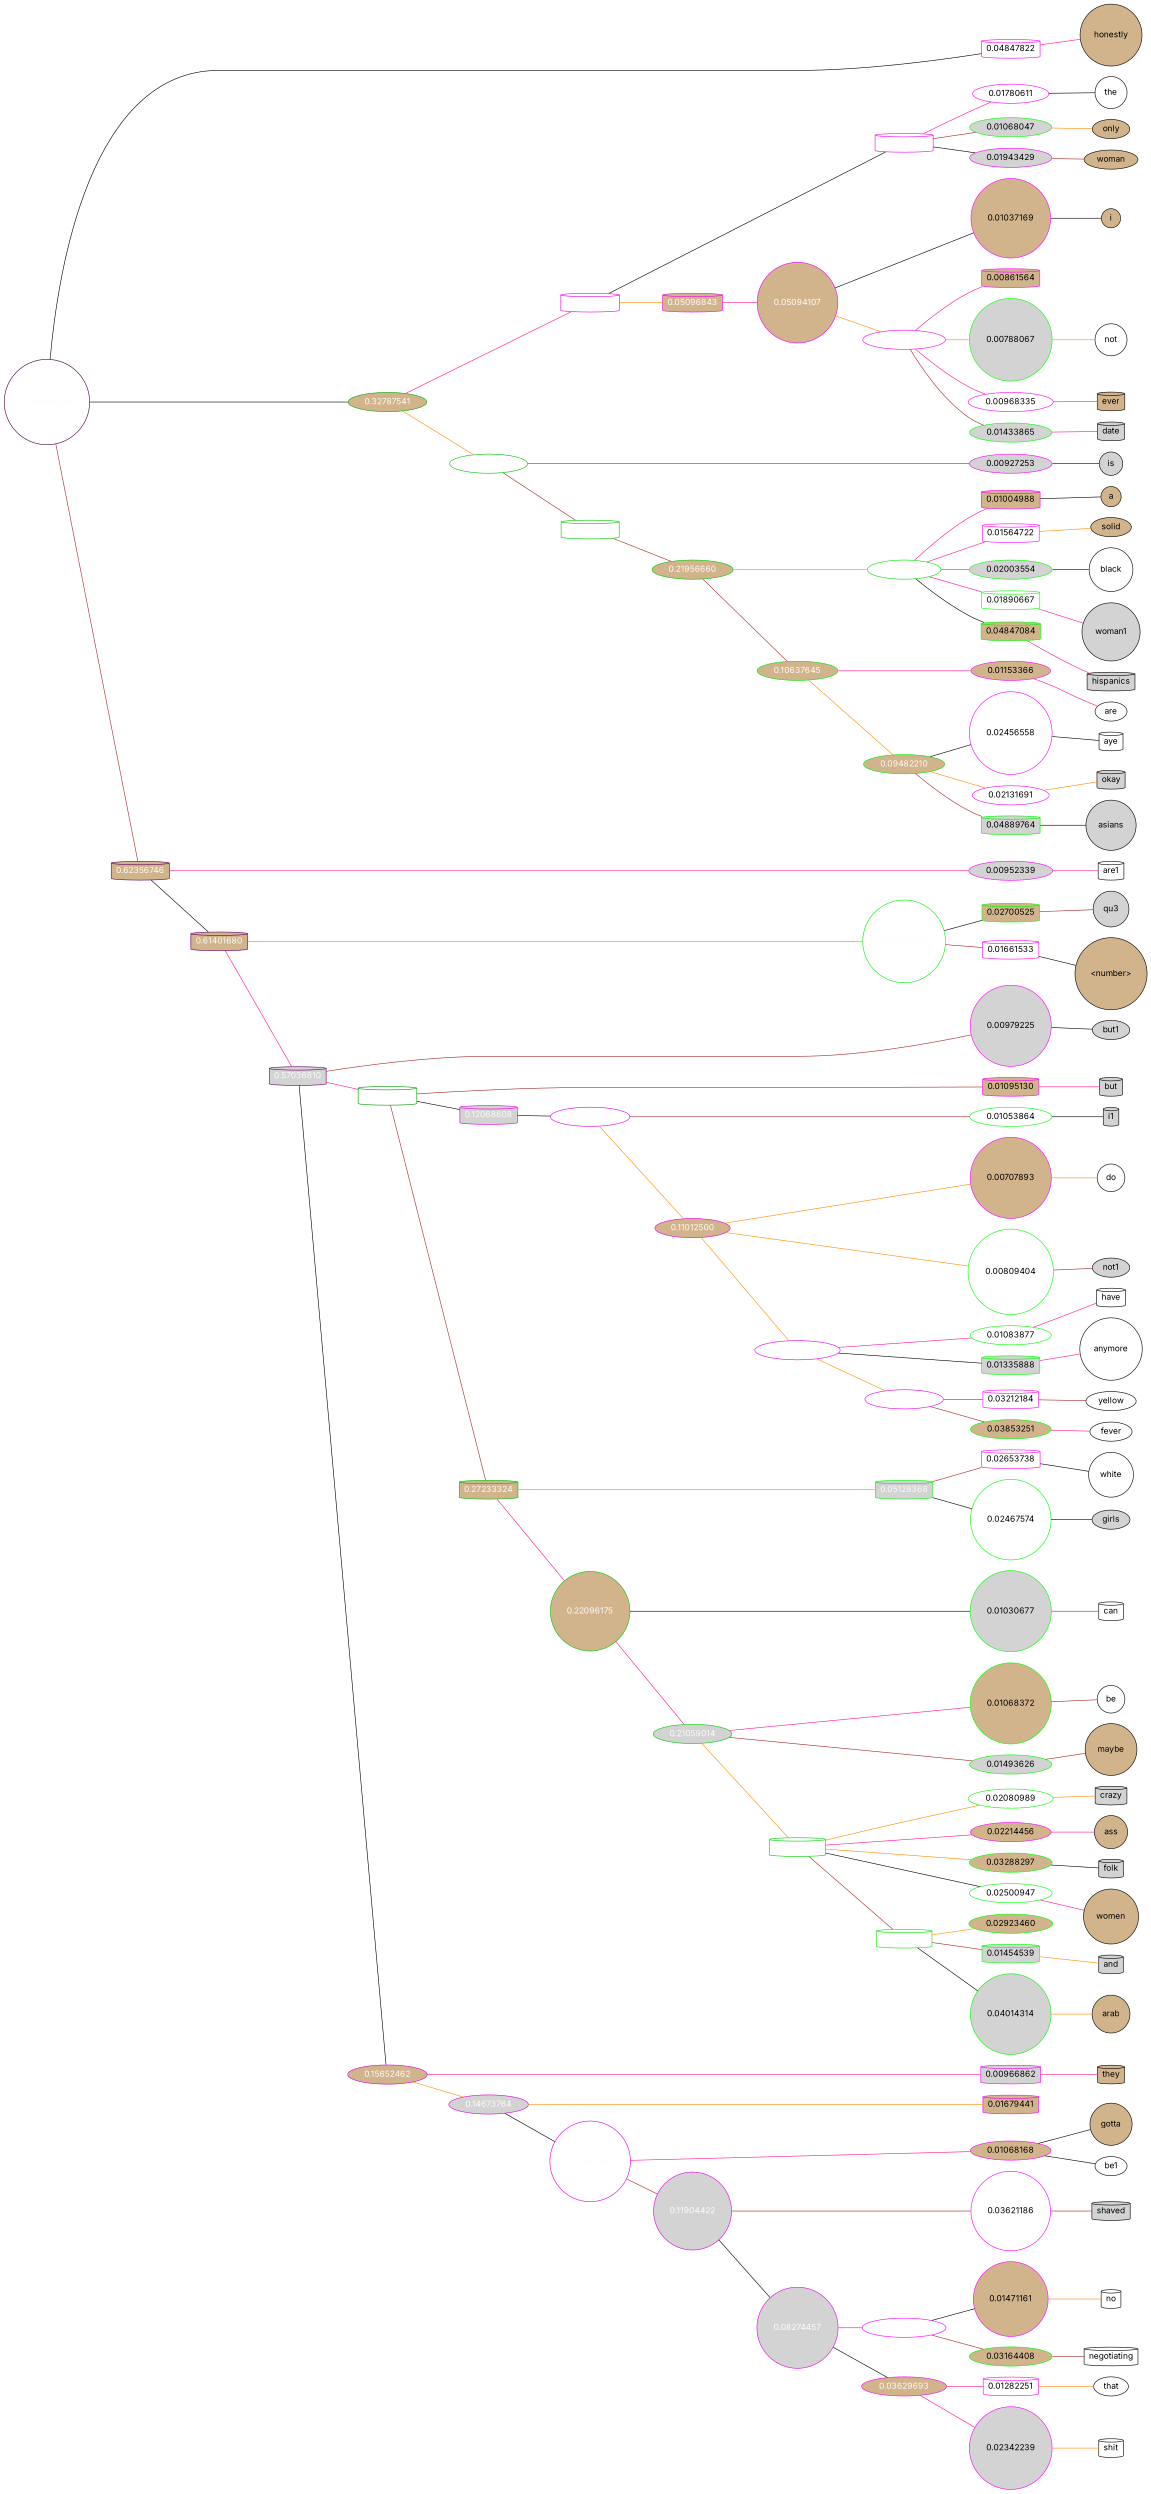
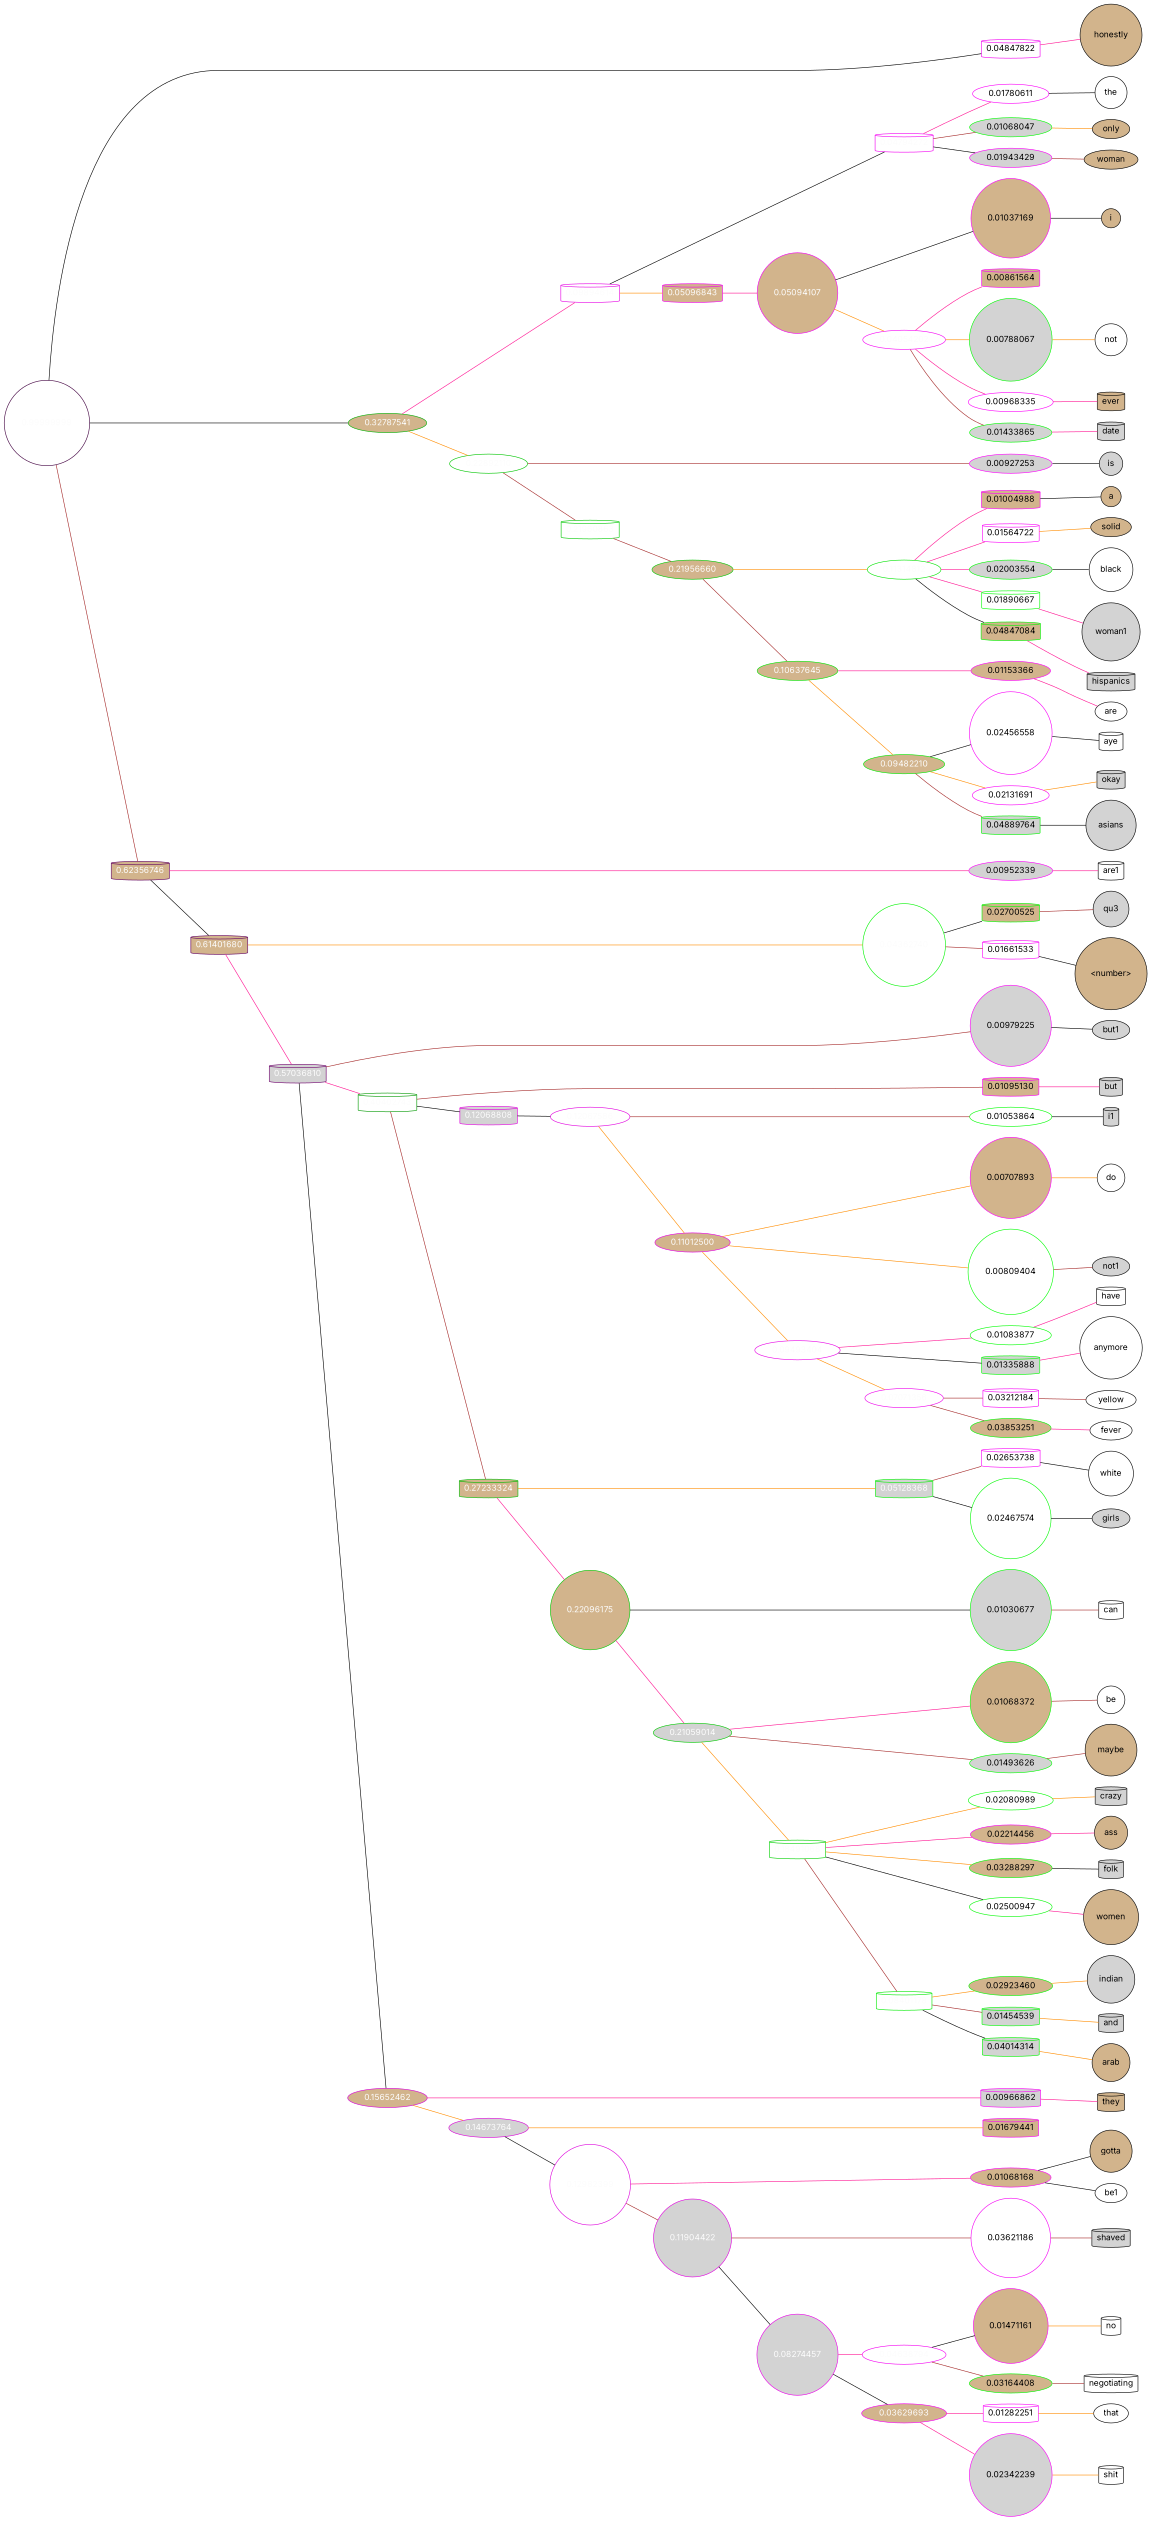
none -> (1111, 1979)
(1011, 2014) -> (1011, 2047)
